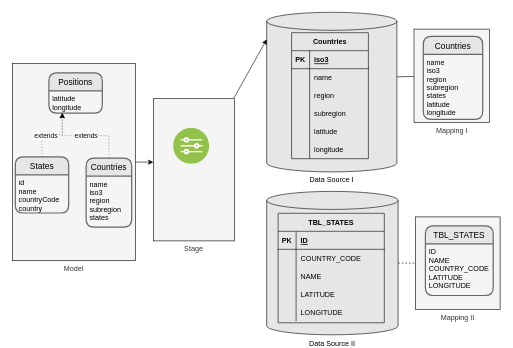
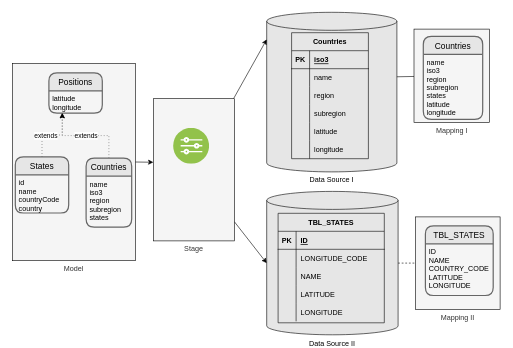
none -> (249, 241)
(325, 259) -> (329, 259)
